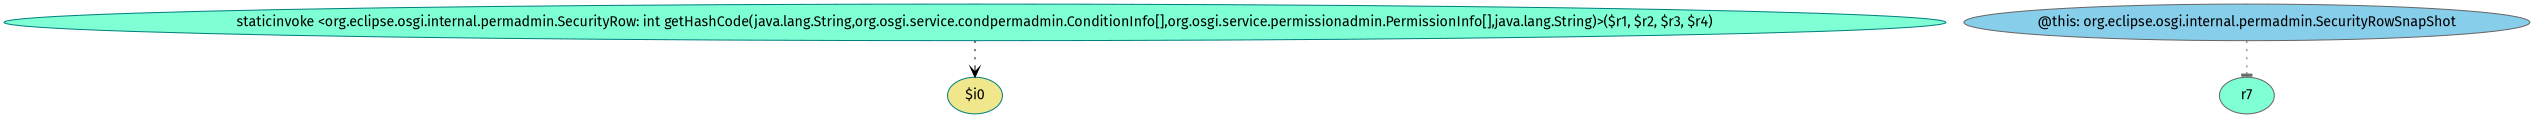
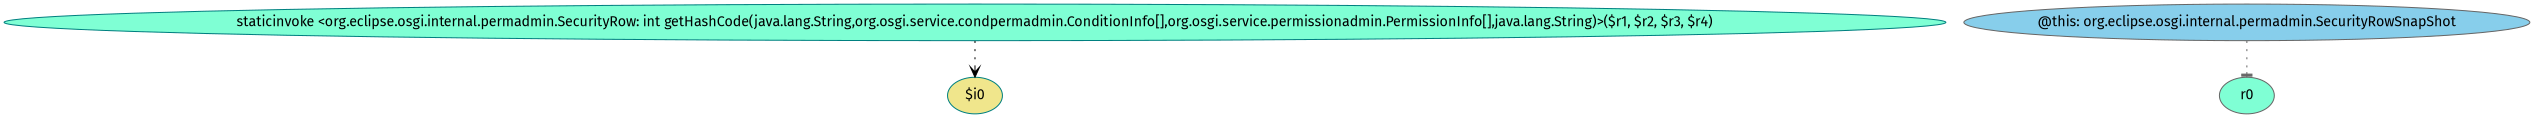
(2247, 96) -> (2247, 96)
